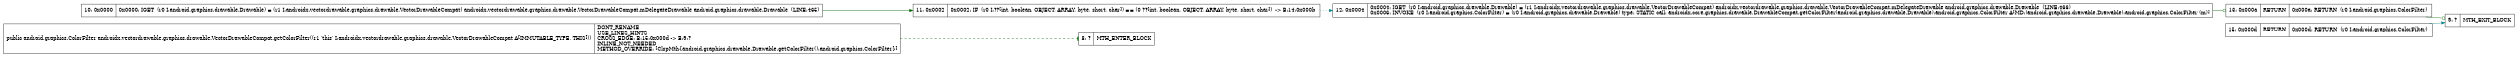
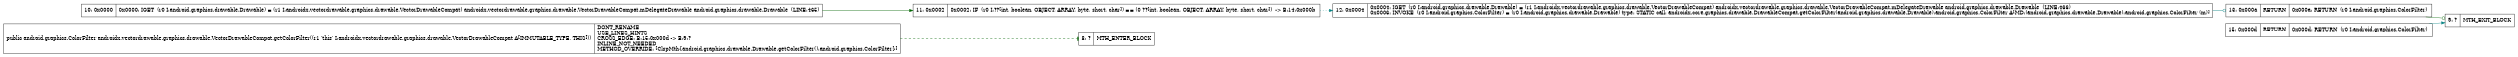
(2218, 11) -> (2218, 11)
